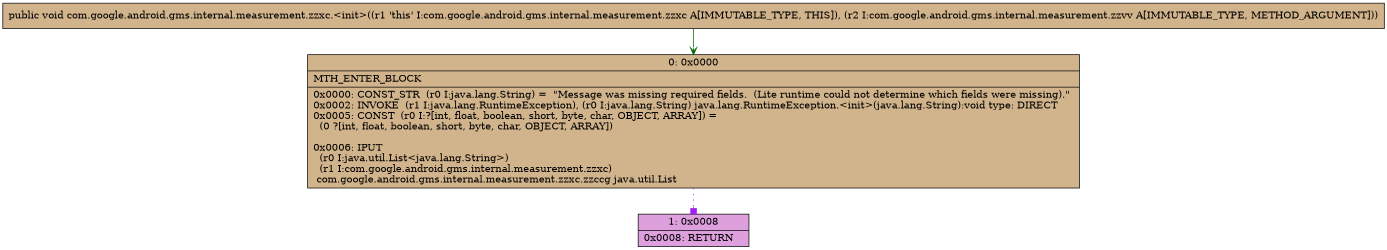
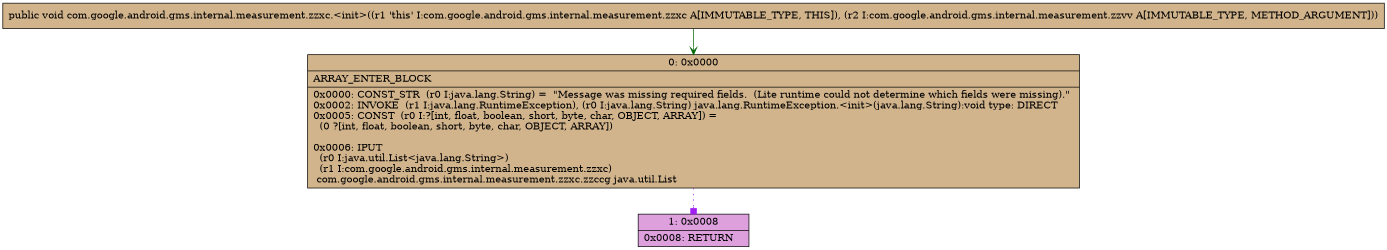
(368, 79) -> (373, 79)
